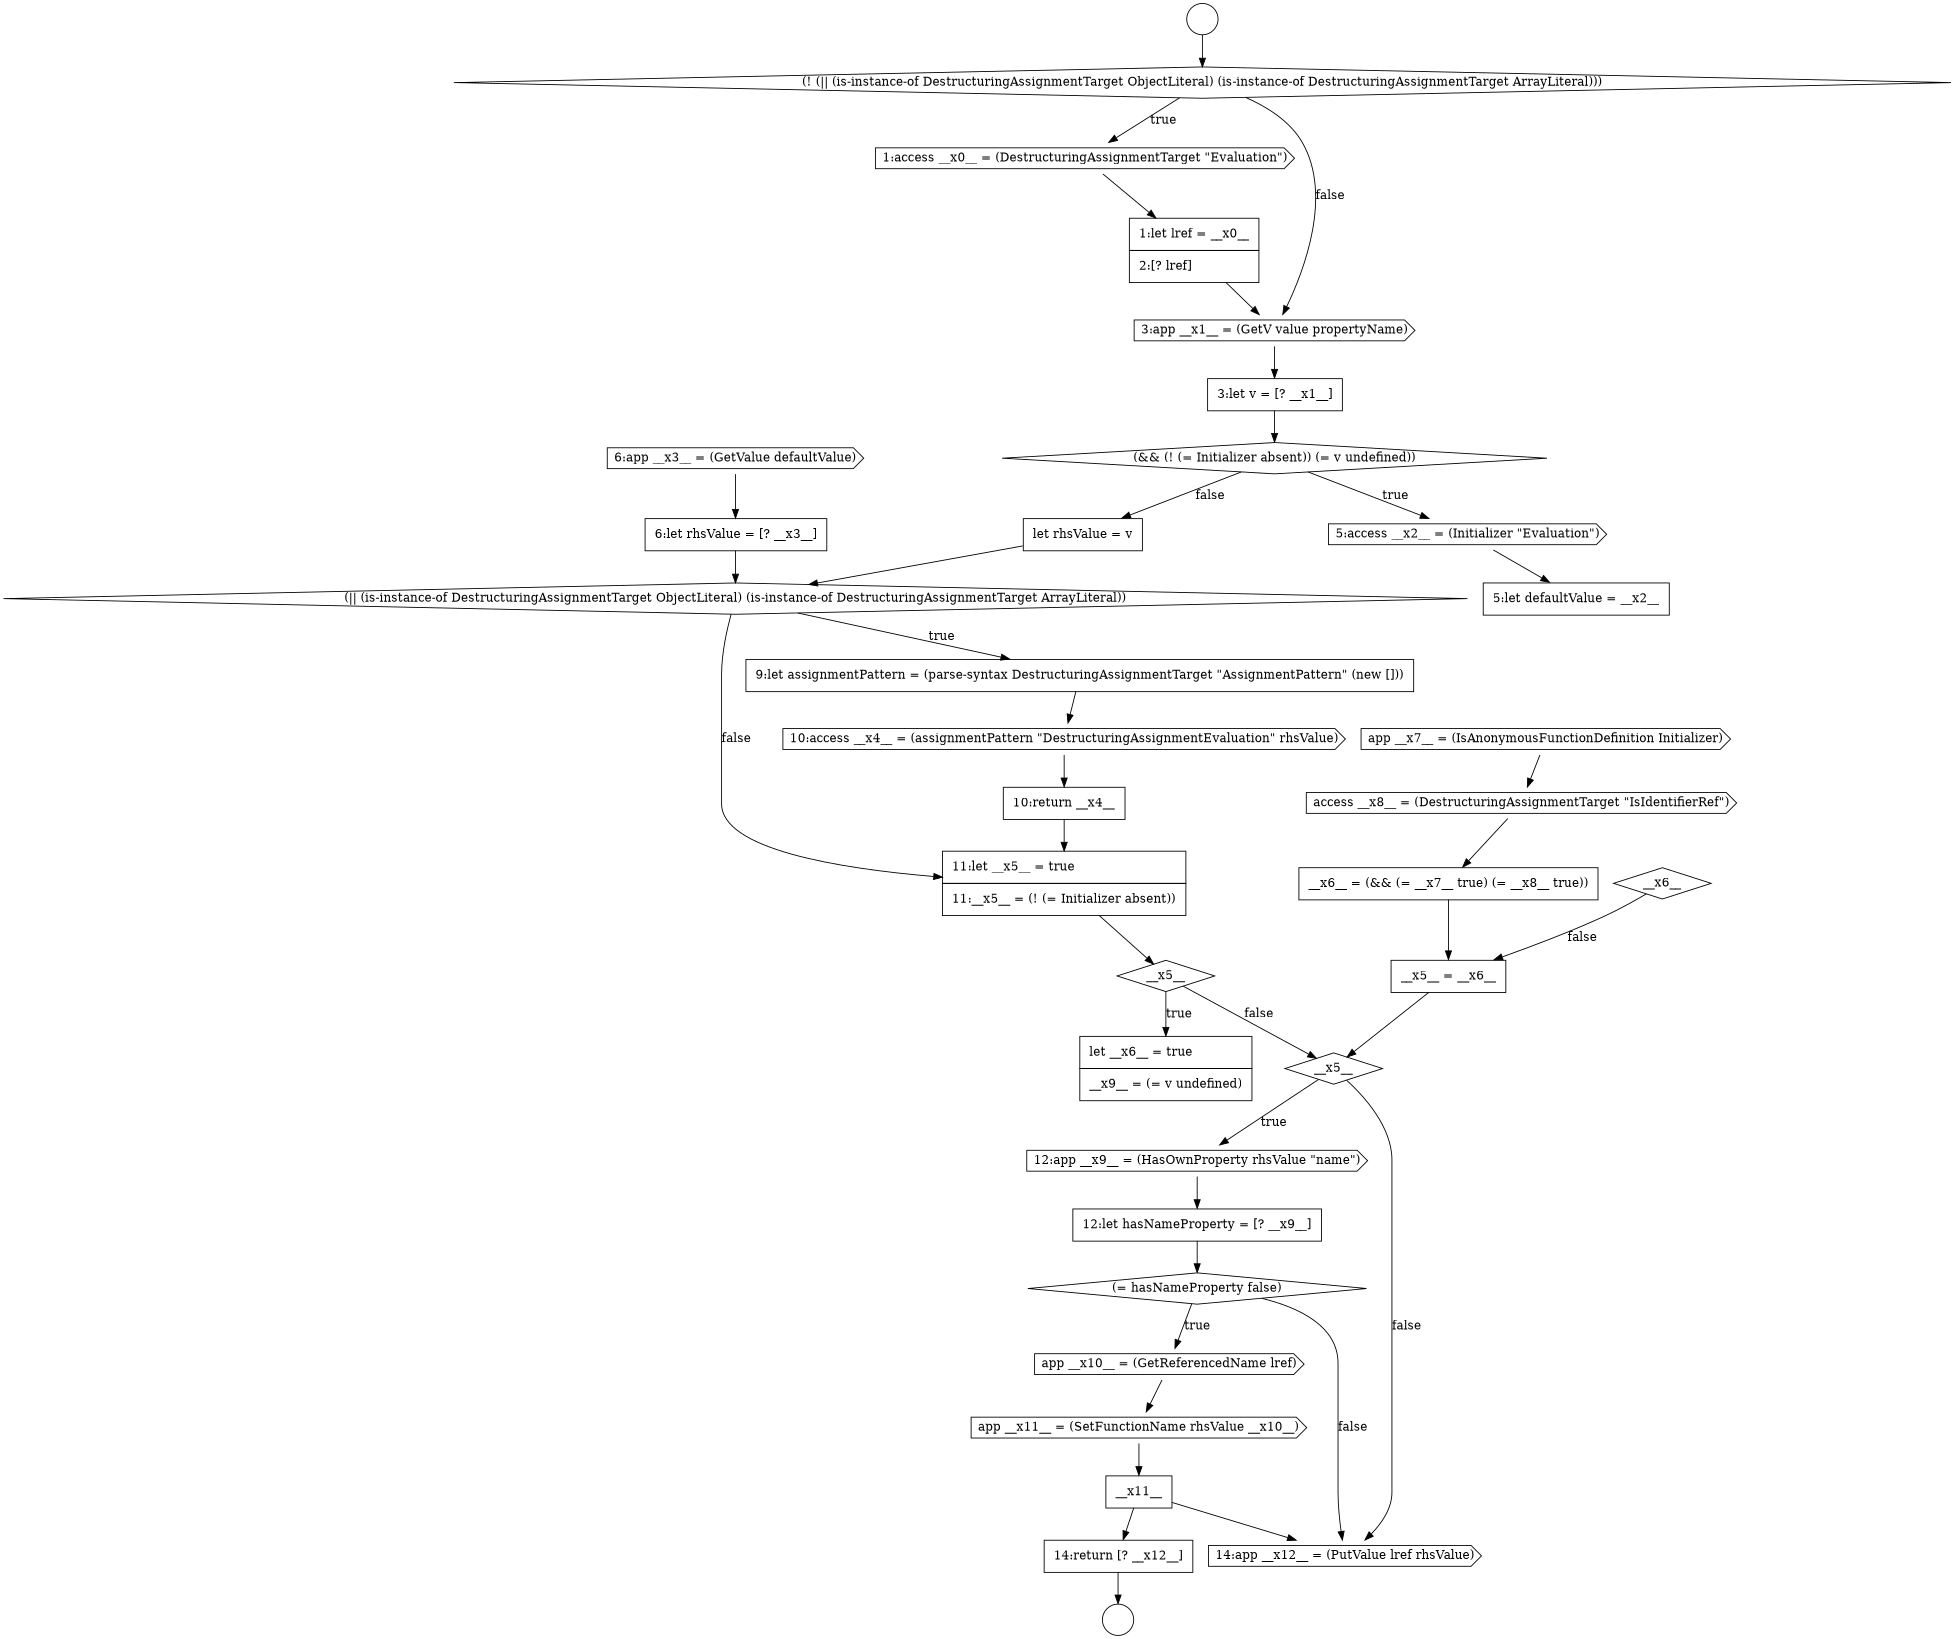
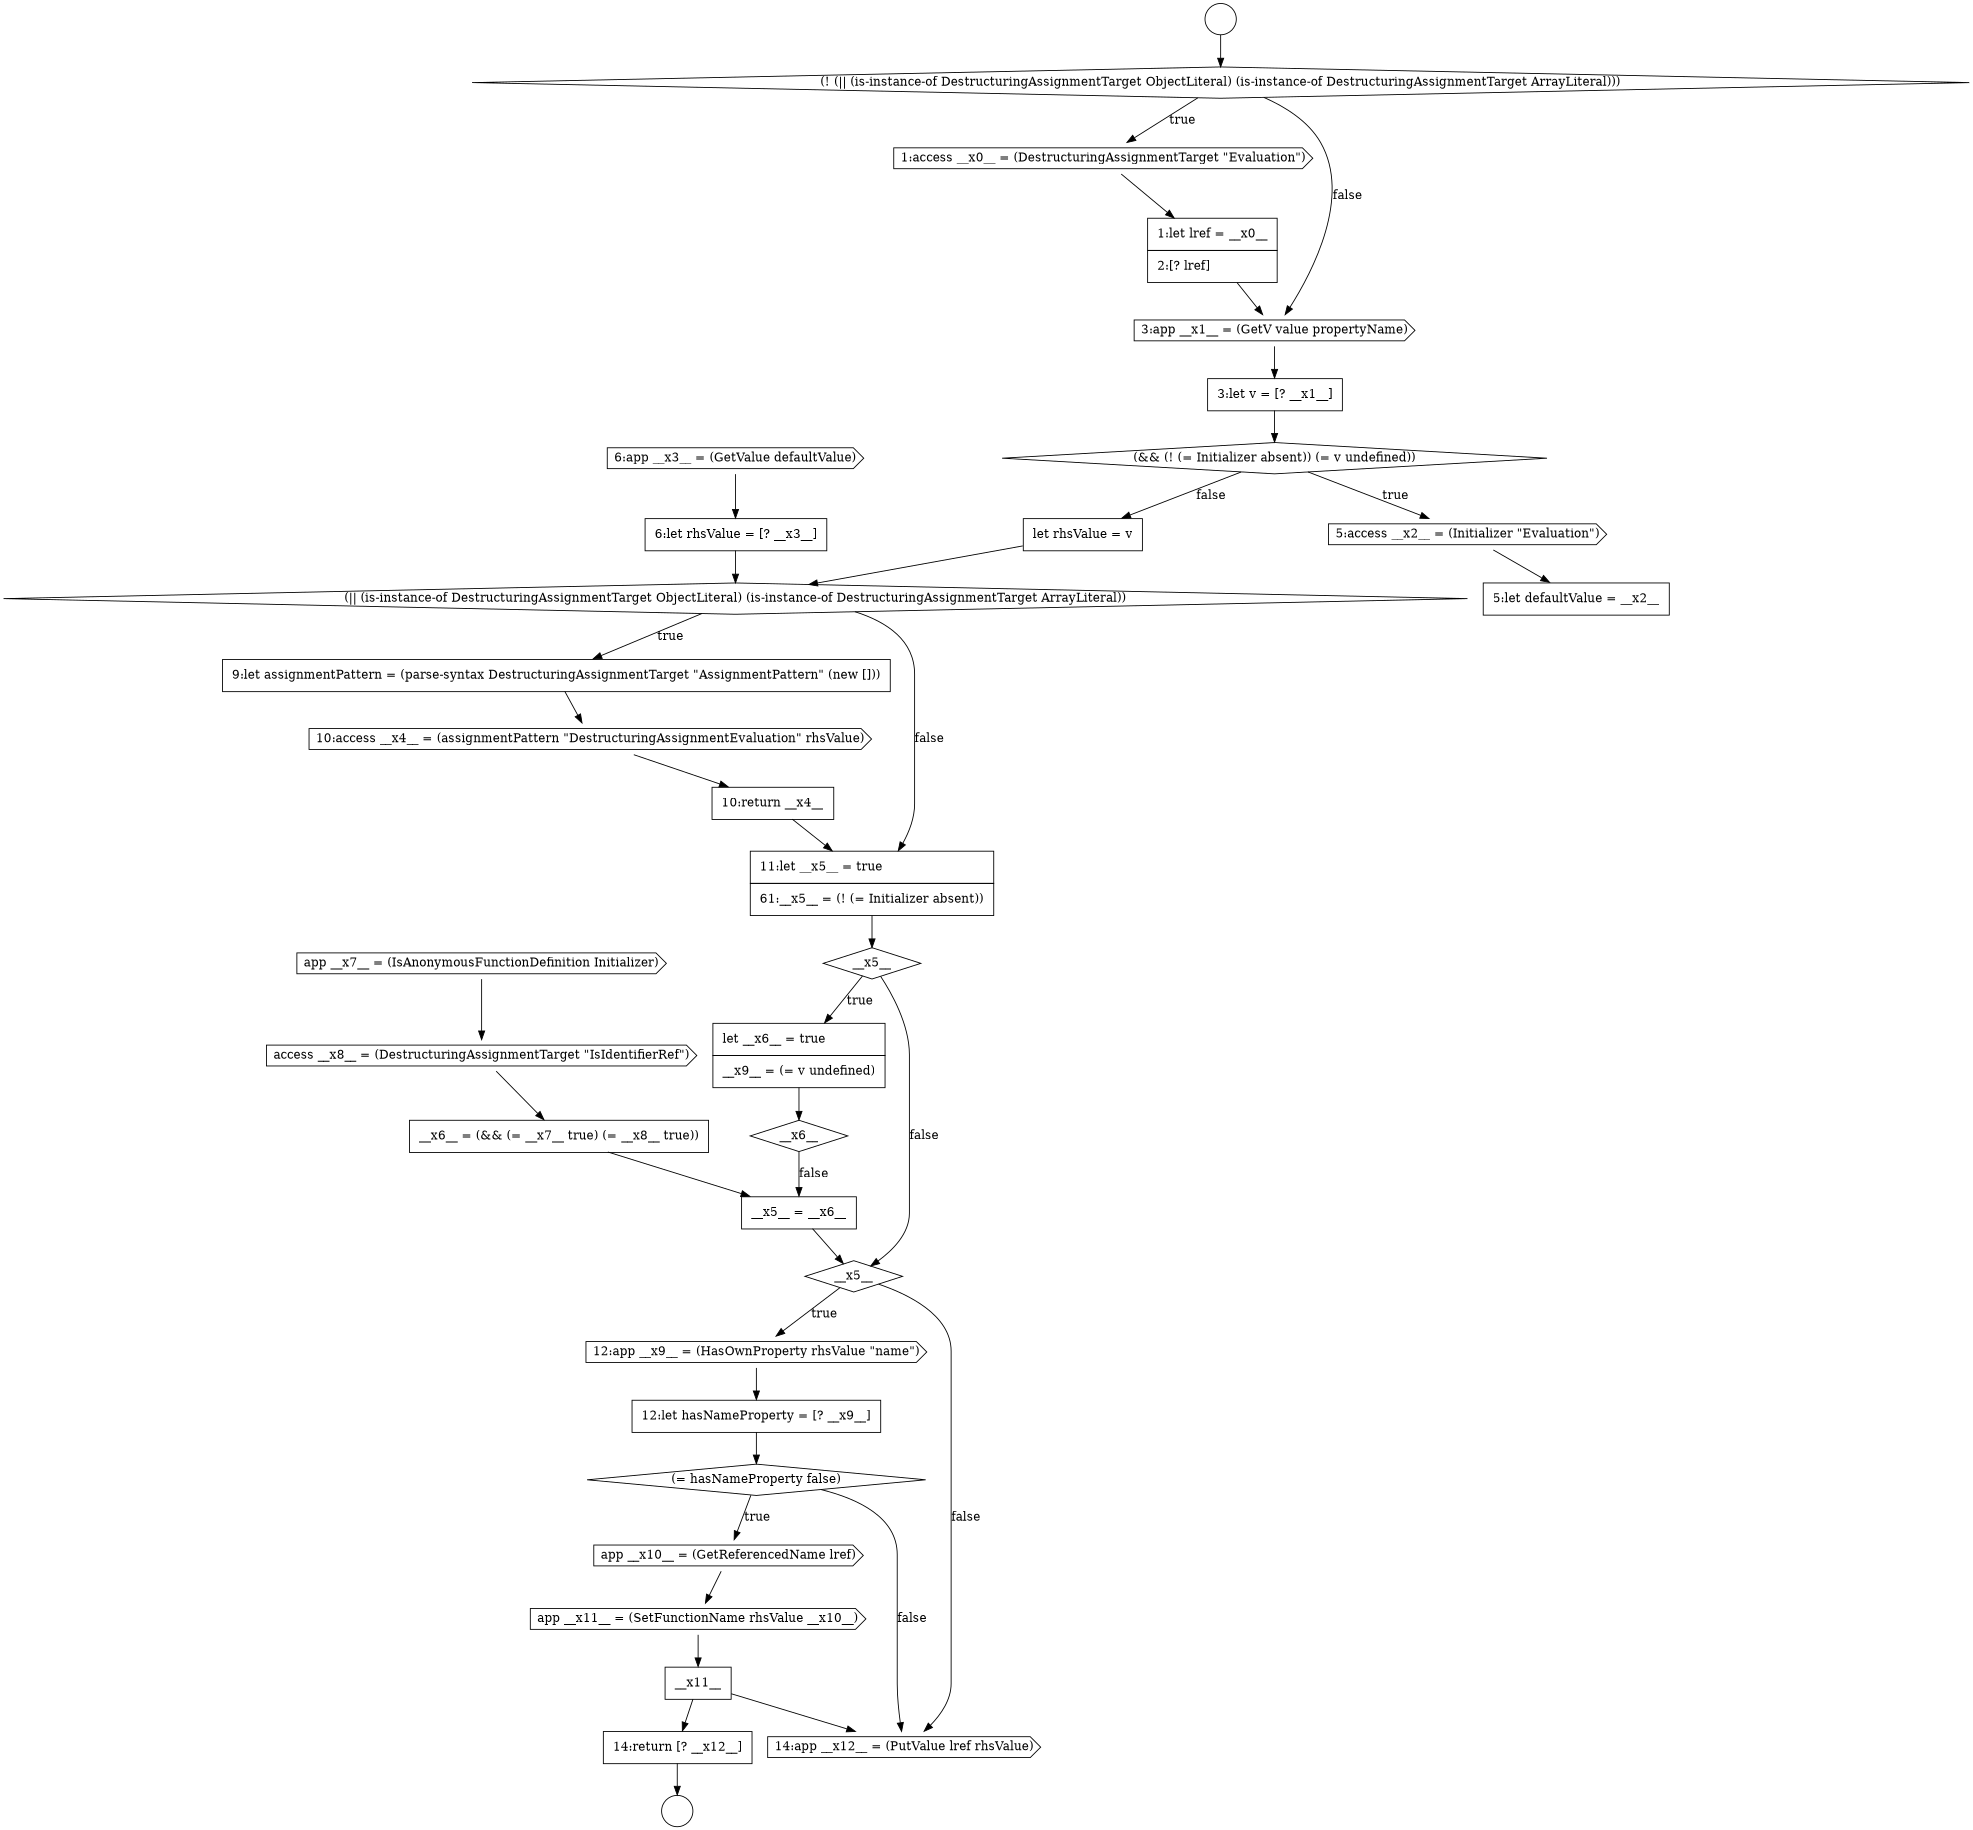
(1064, 899) -> (872, 899)
none -> (799, 1099)
